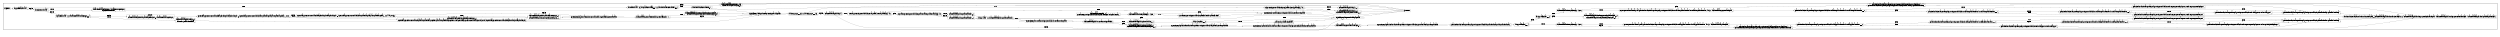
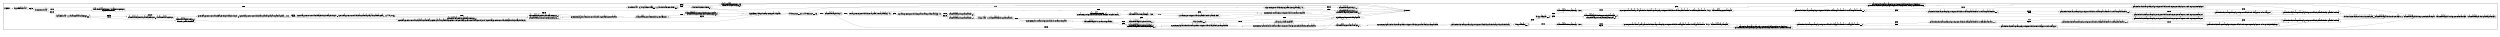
(821, 13) -> (821, 13)
